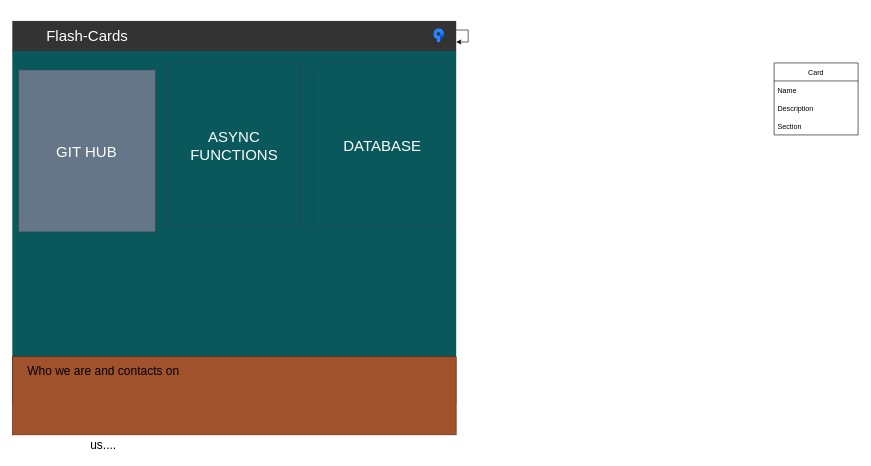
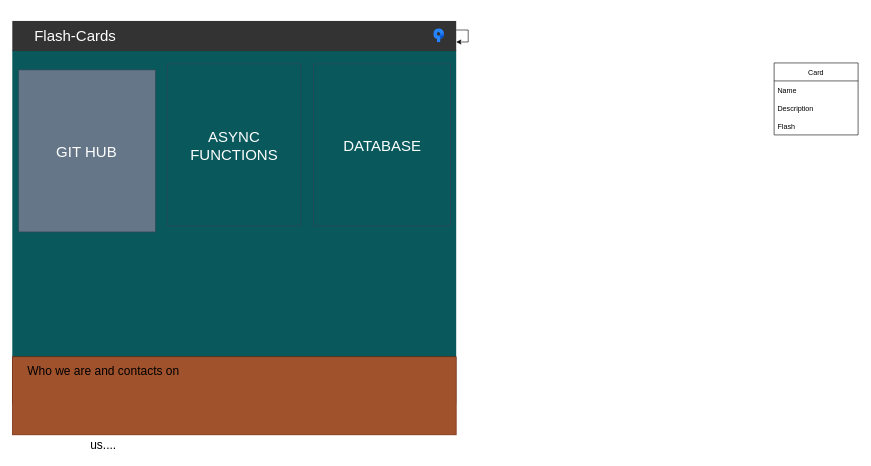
(87, 35) -> (75, 35)
(791, 126) -> (787, 126)
